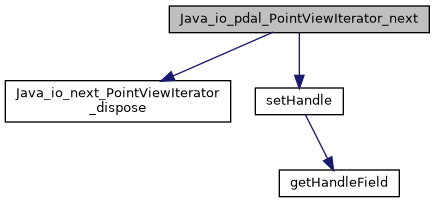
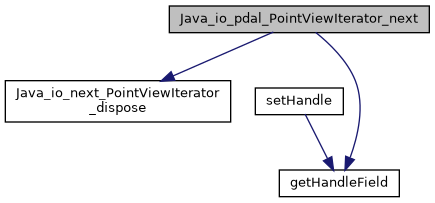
(299, 54) -> (358, 88)
